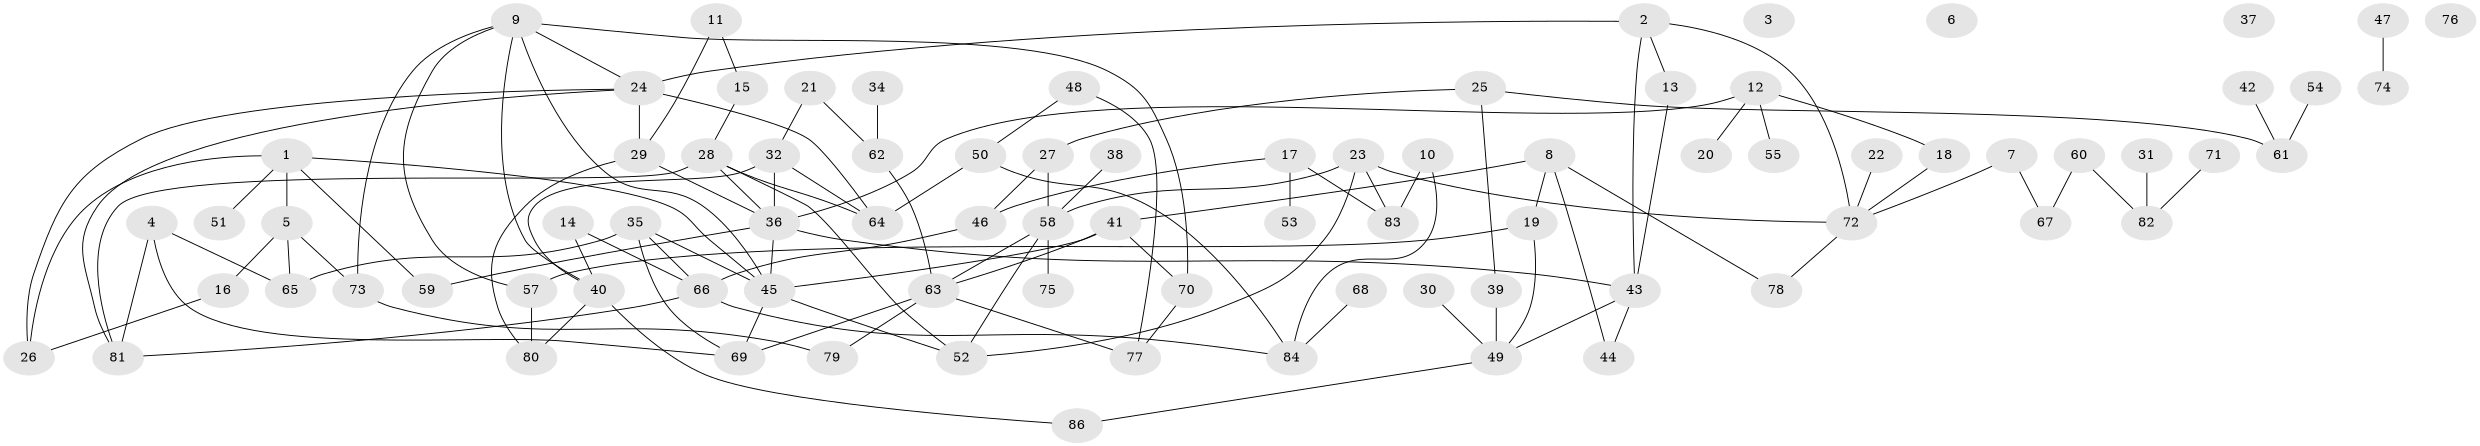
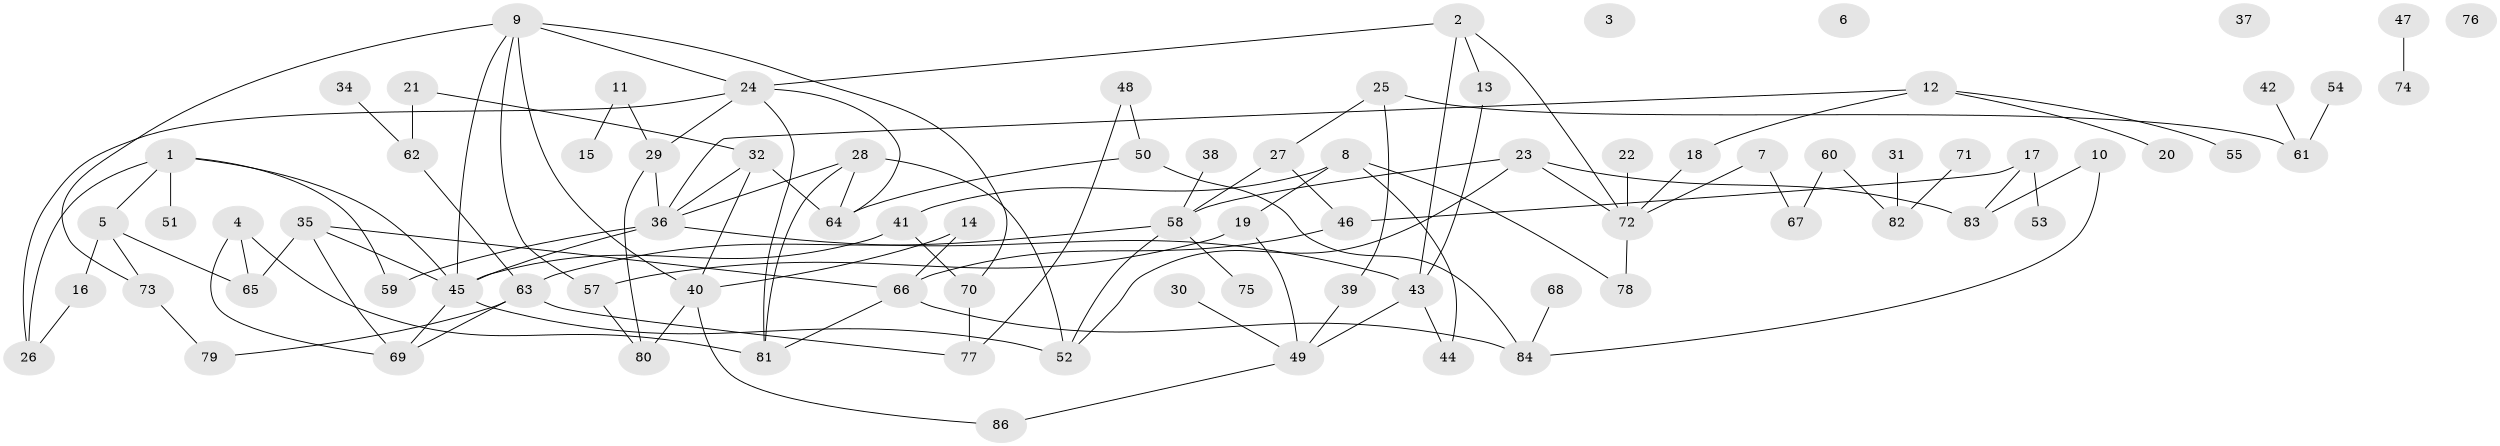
(725, 122) -> none
(1013, 265) -> none
